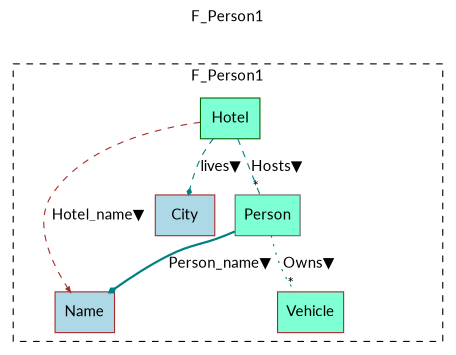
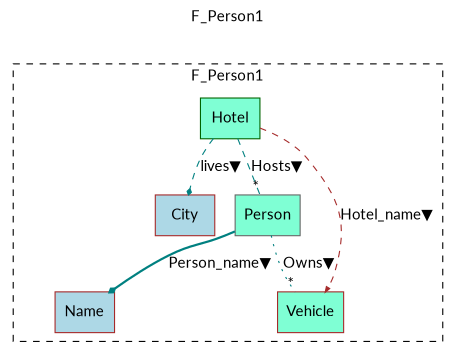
(76, 169) -> (331, 193)
